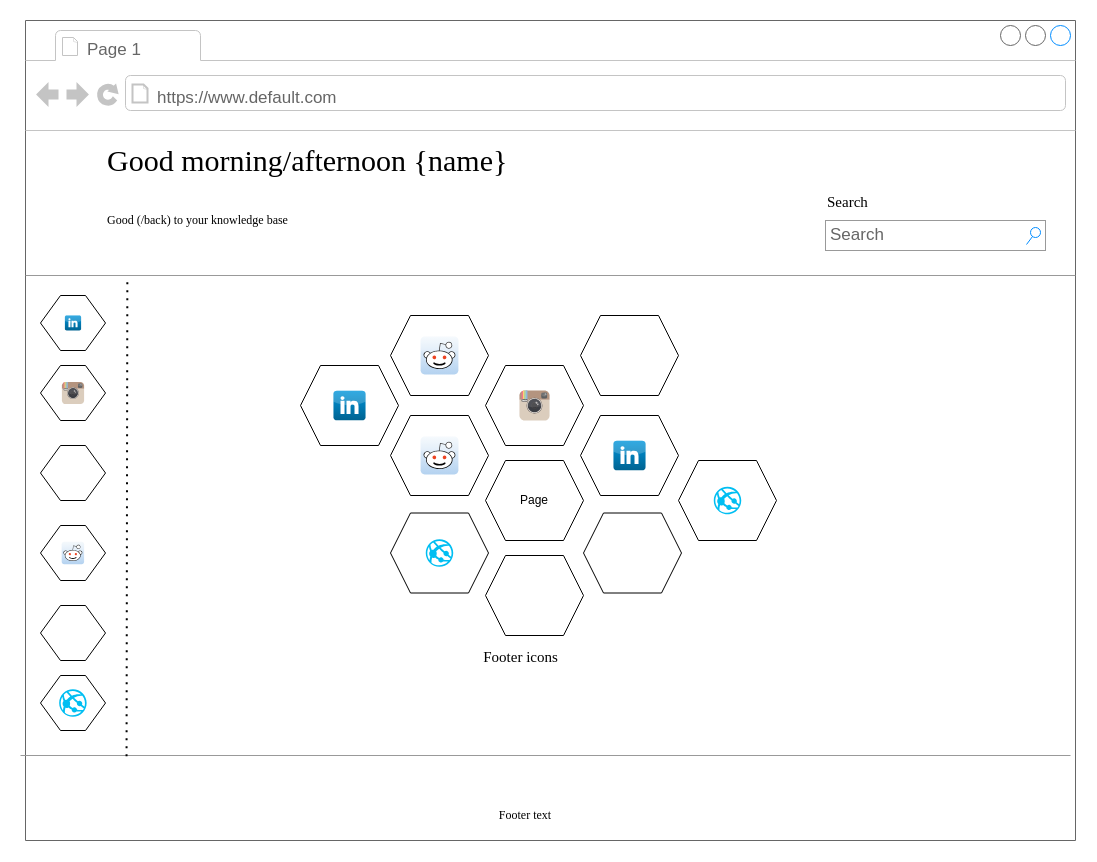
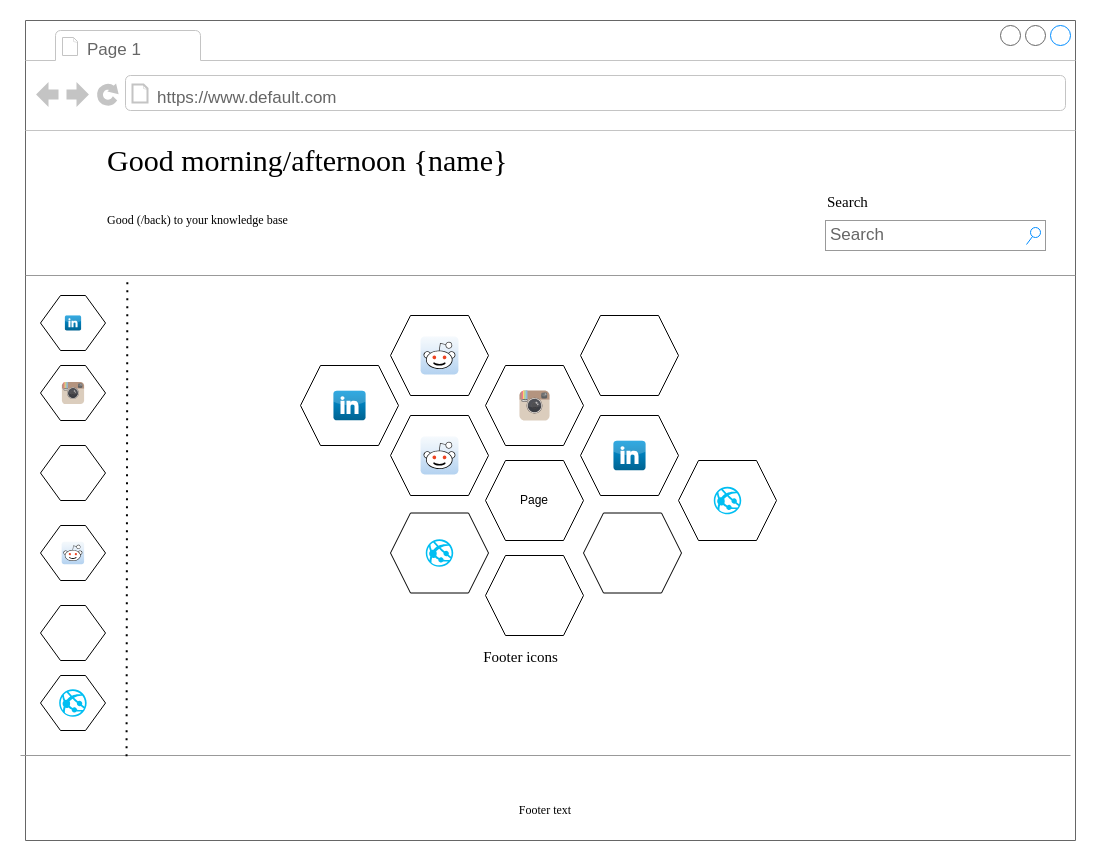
(526, 821) -> (546, 816)
